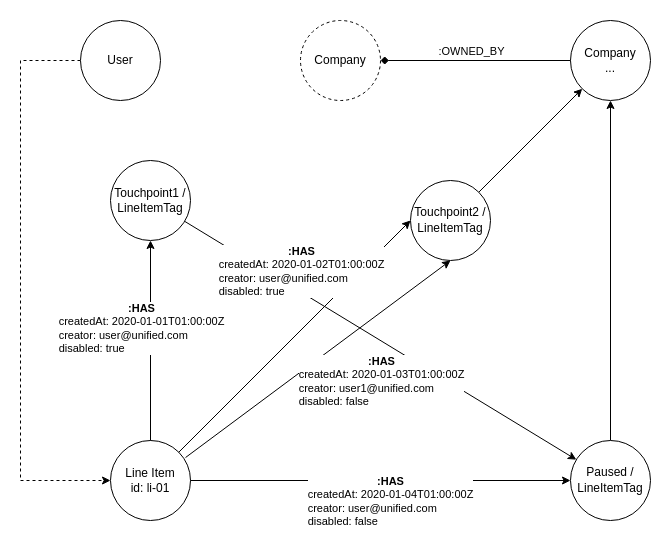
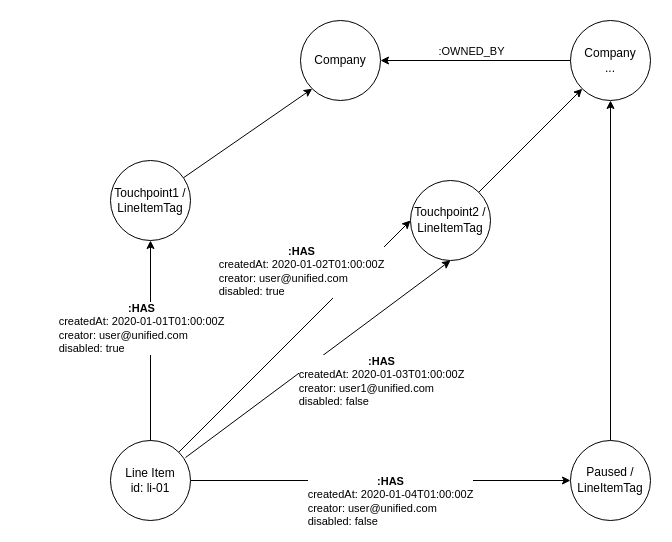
(121, 61) -> none
(341, 61) -> (341, 61)
(389, 61) -> (388, 61)
(21, 282) -> none
(516, 423) -> (245, 135)
